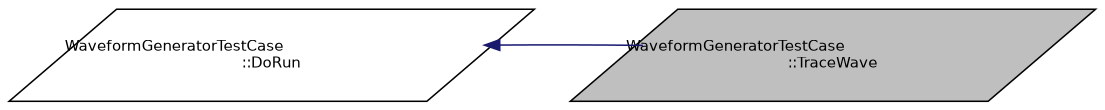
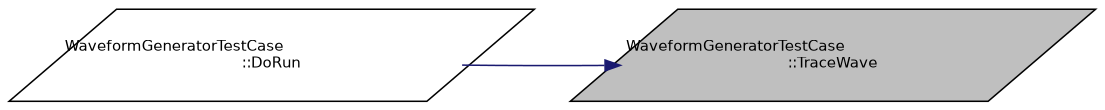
(571, 45) -> (533, 66)
